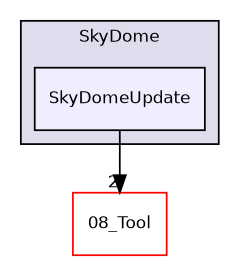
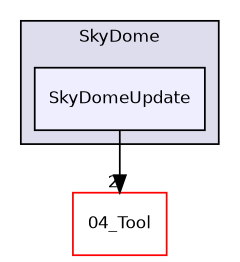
(120, 224) -> (120, 224)
